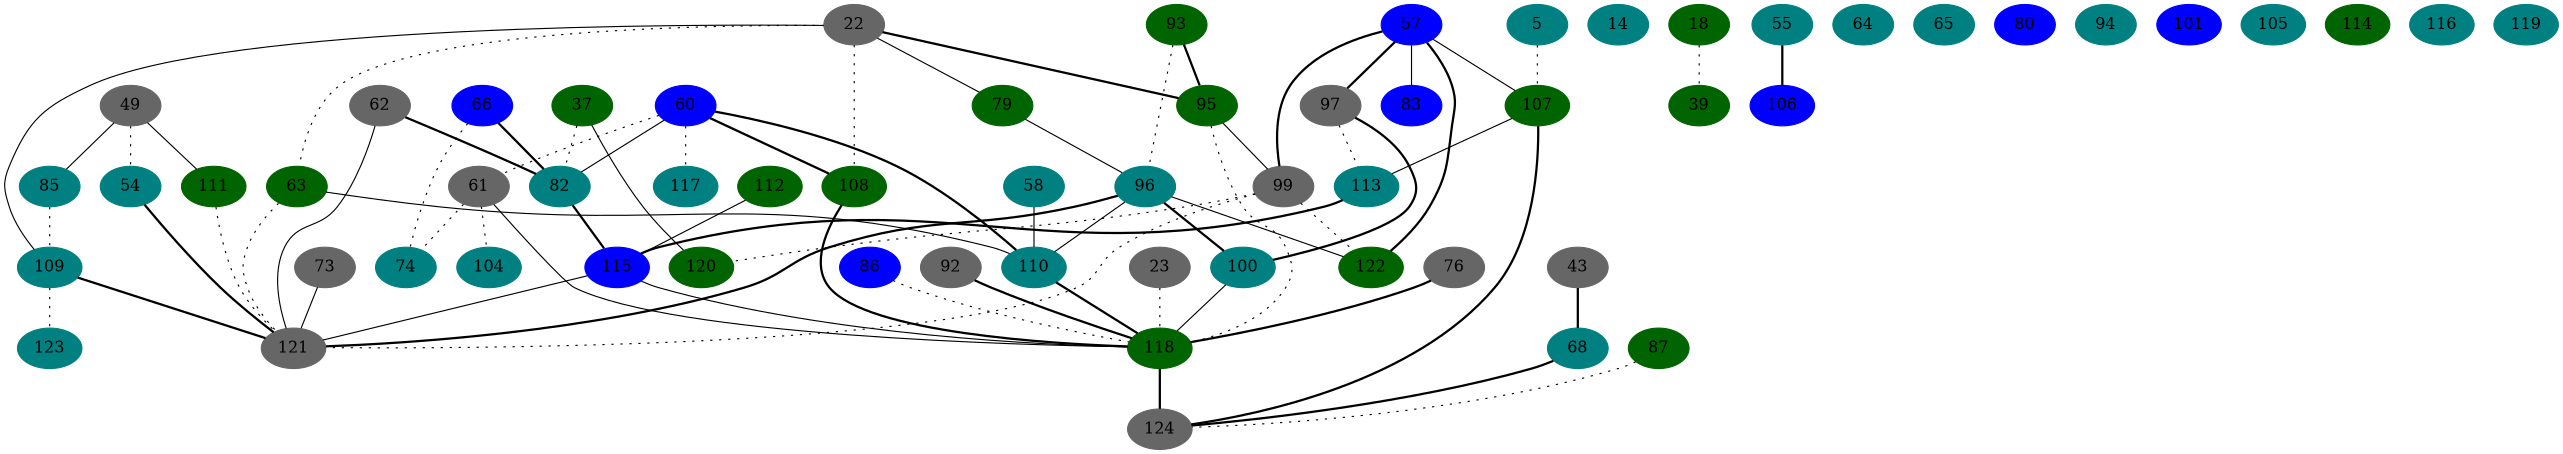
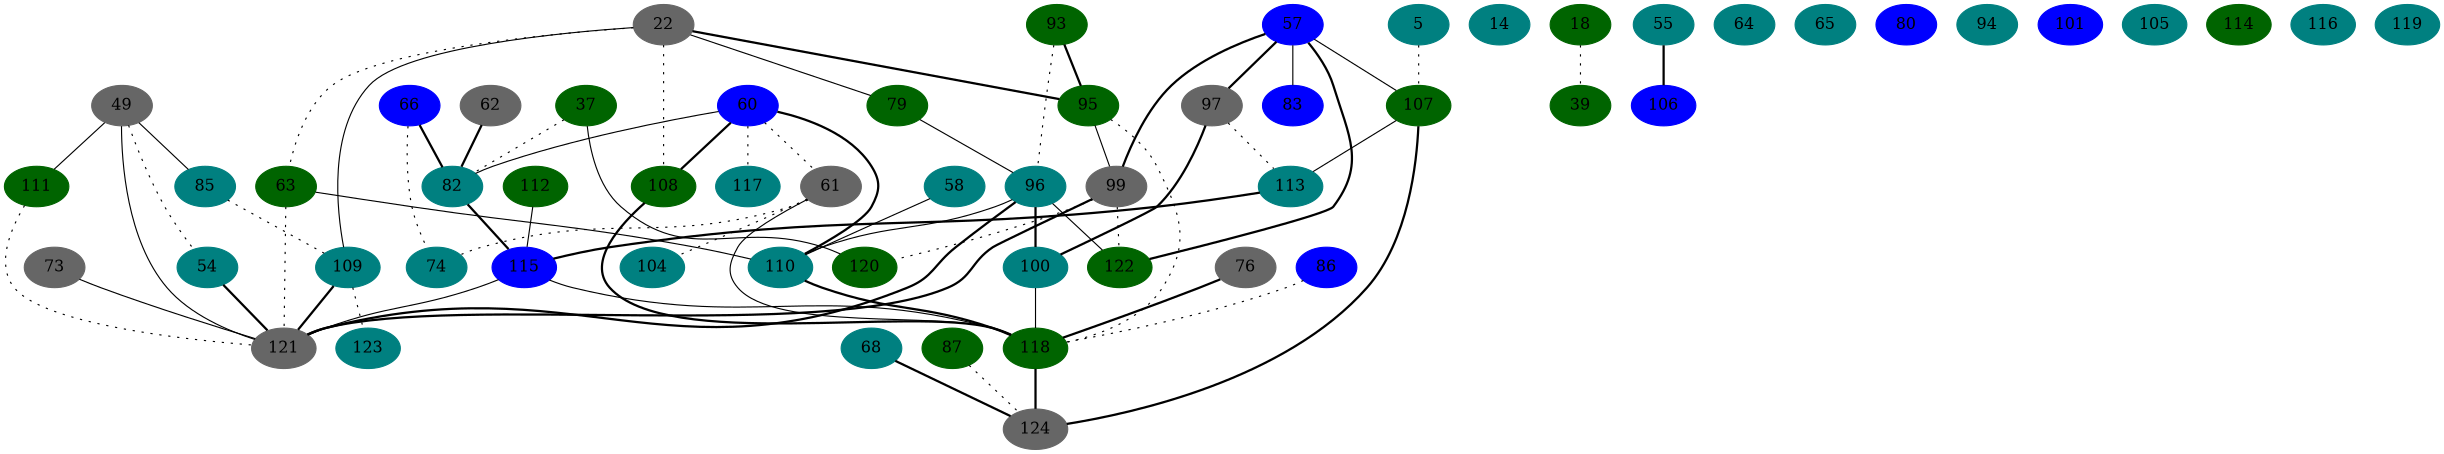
(313, 224) -> (149, 259)
(951, 267) -> none
(1160, 267) -> none
(1578, 267) -> none
(782, 336) -> (734, 315)
